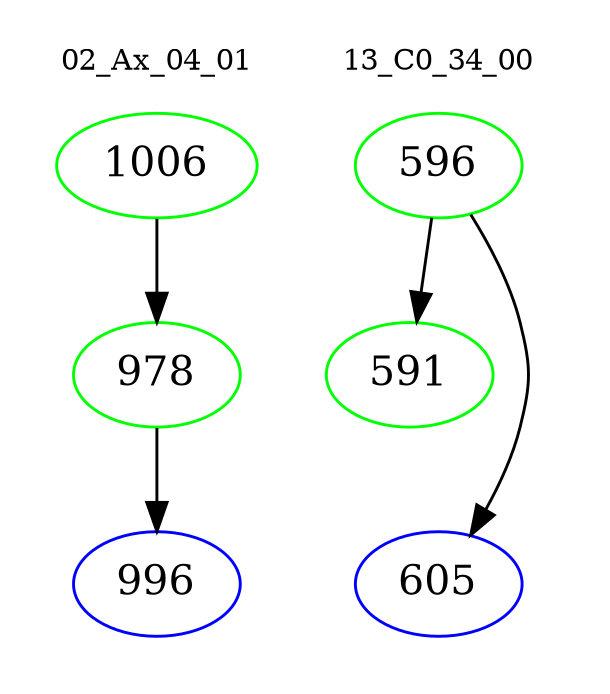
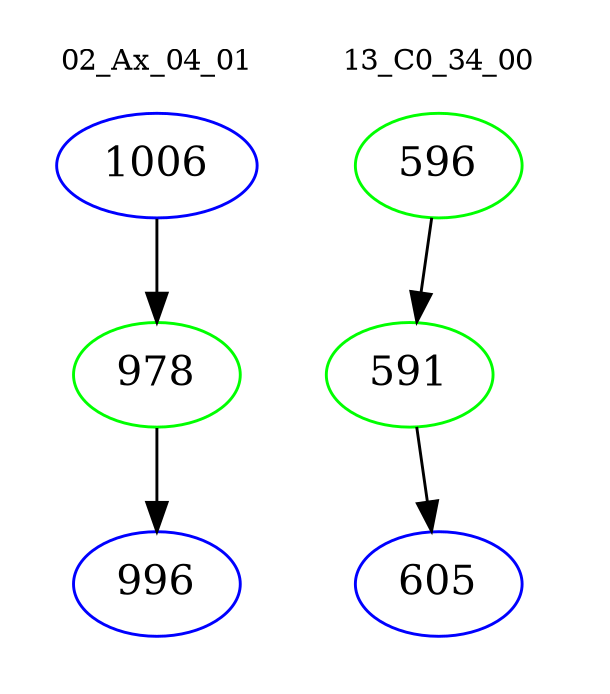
(157, 166) -> (157, 166)
(528, 360) -> (422, 464)
